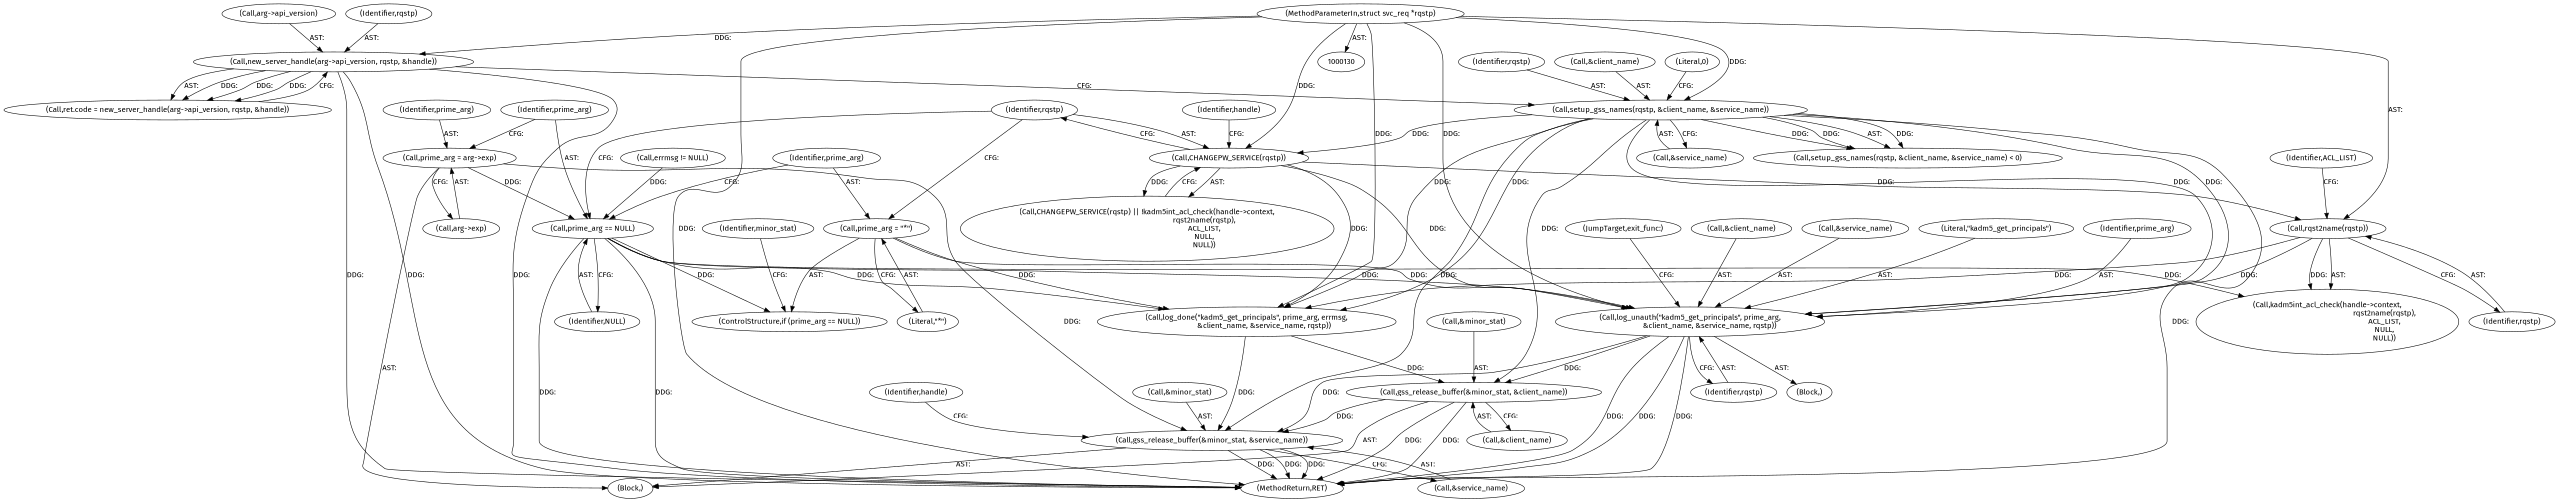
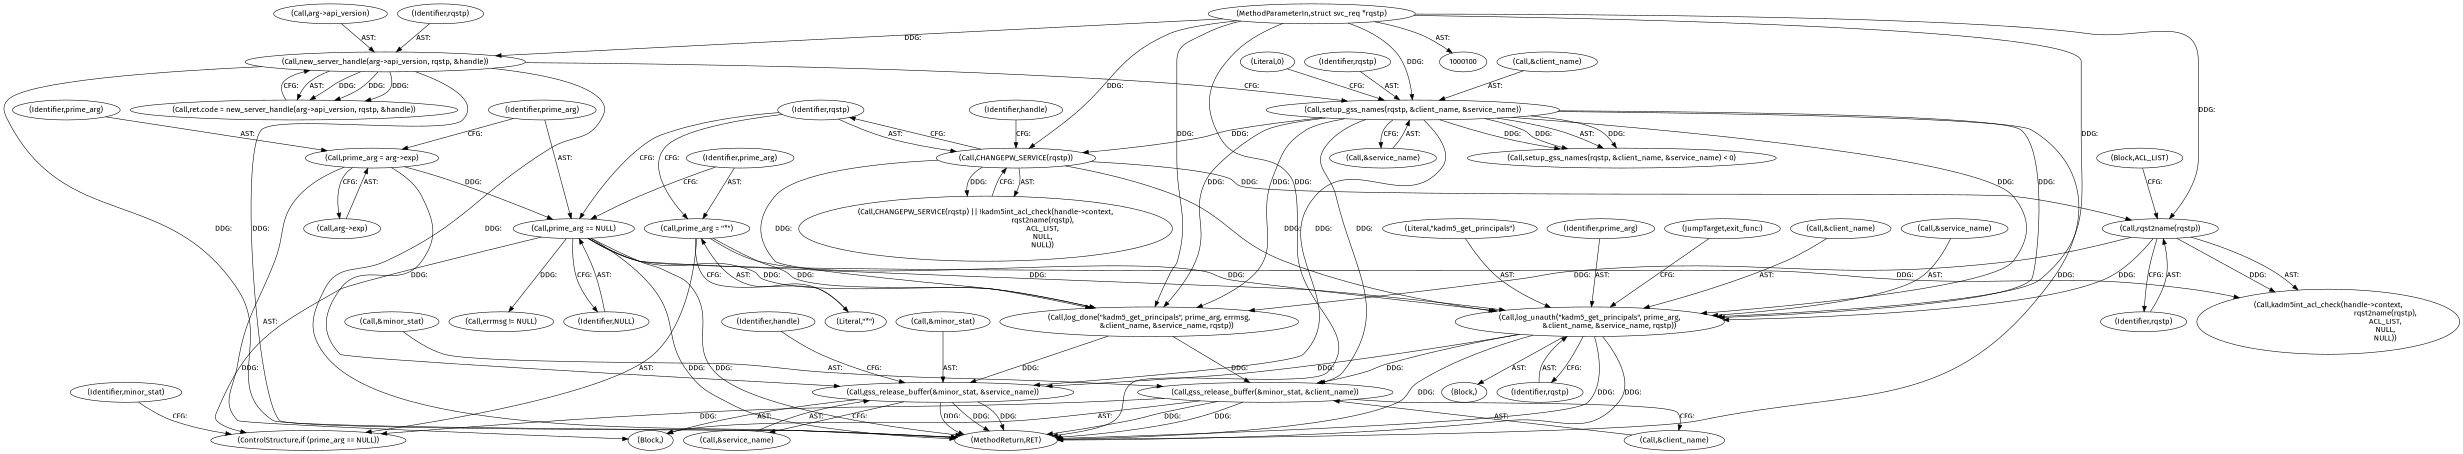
(1341, 62) -> (1463, 62)
(2397, 110) -> (2208, 110)
(2321, 158) -> (2140, 158)
(635, 192) -> (539, 273)
(1336, 413) -> (756, 410)
